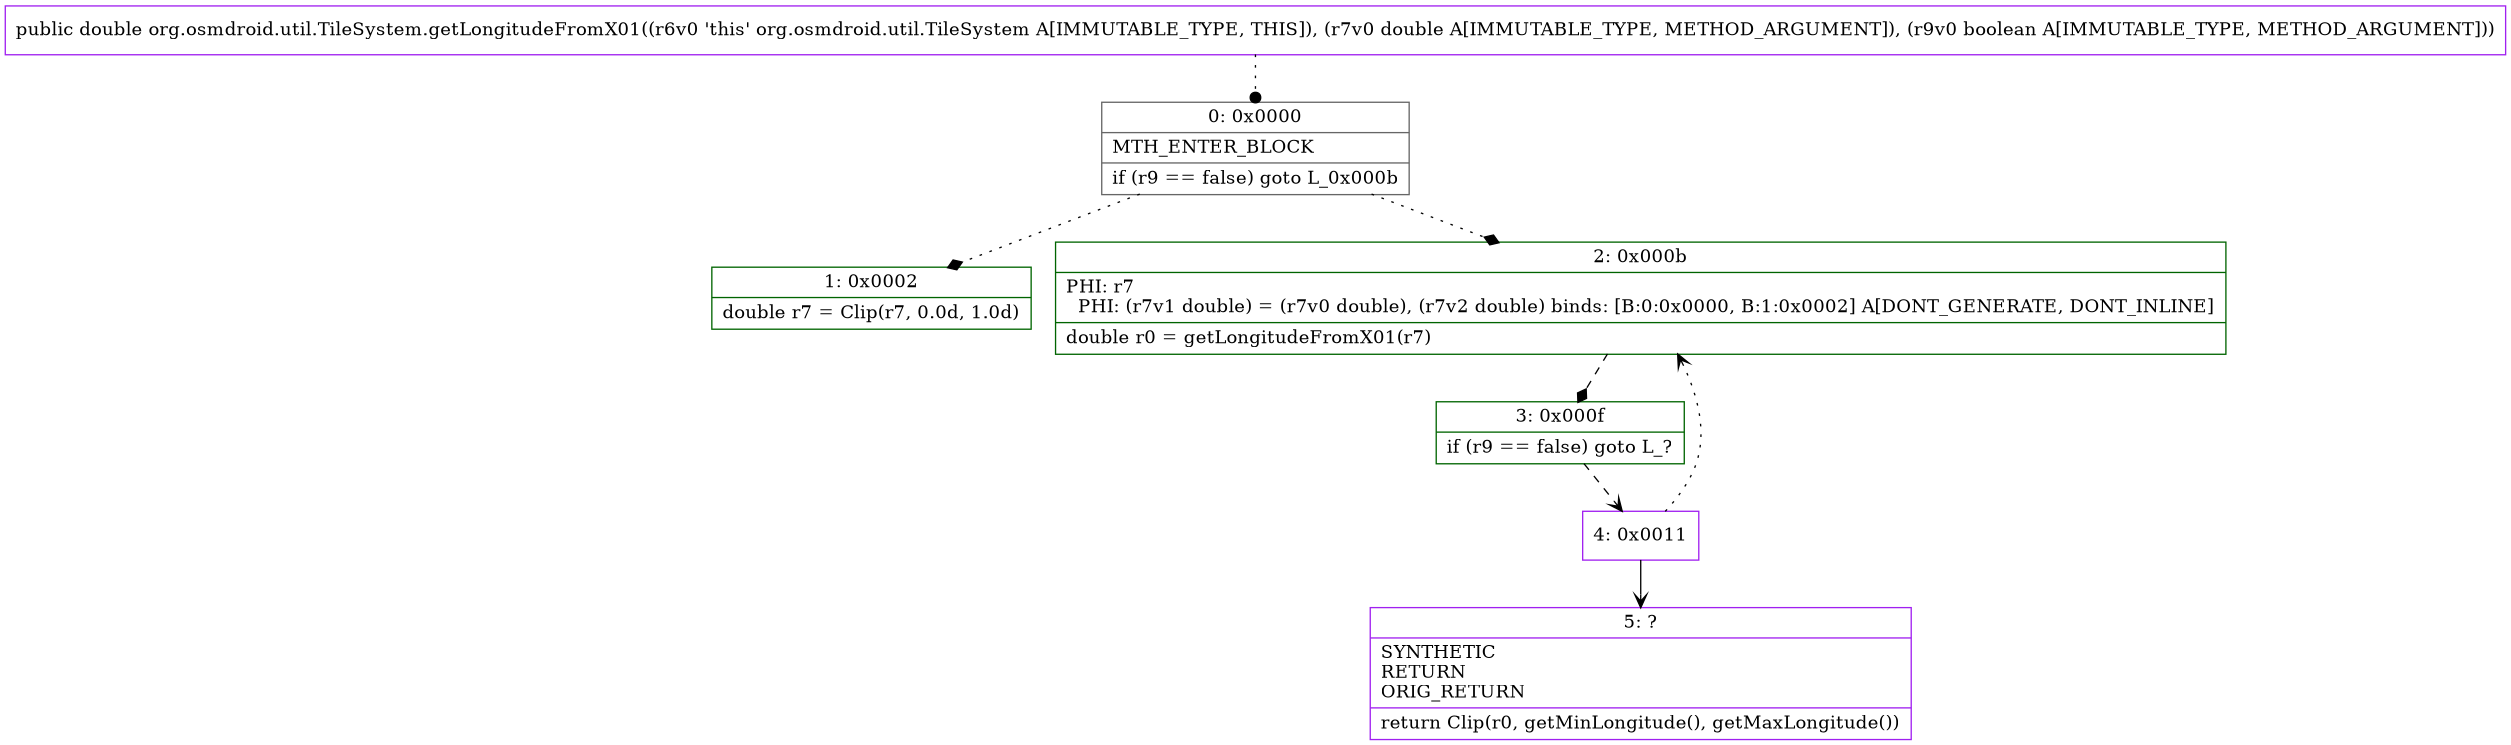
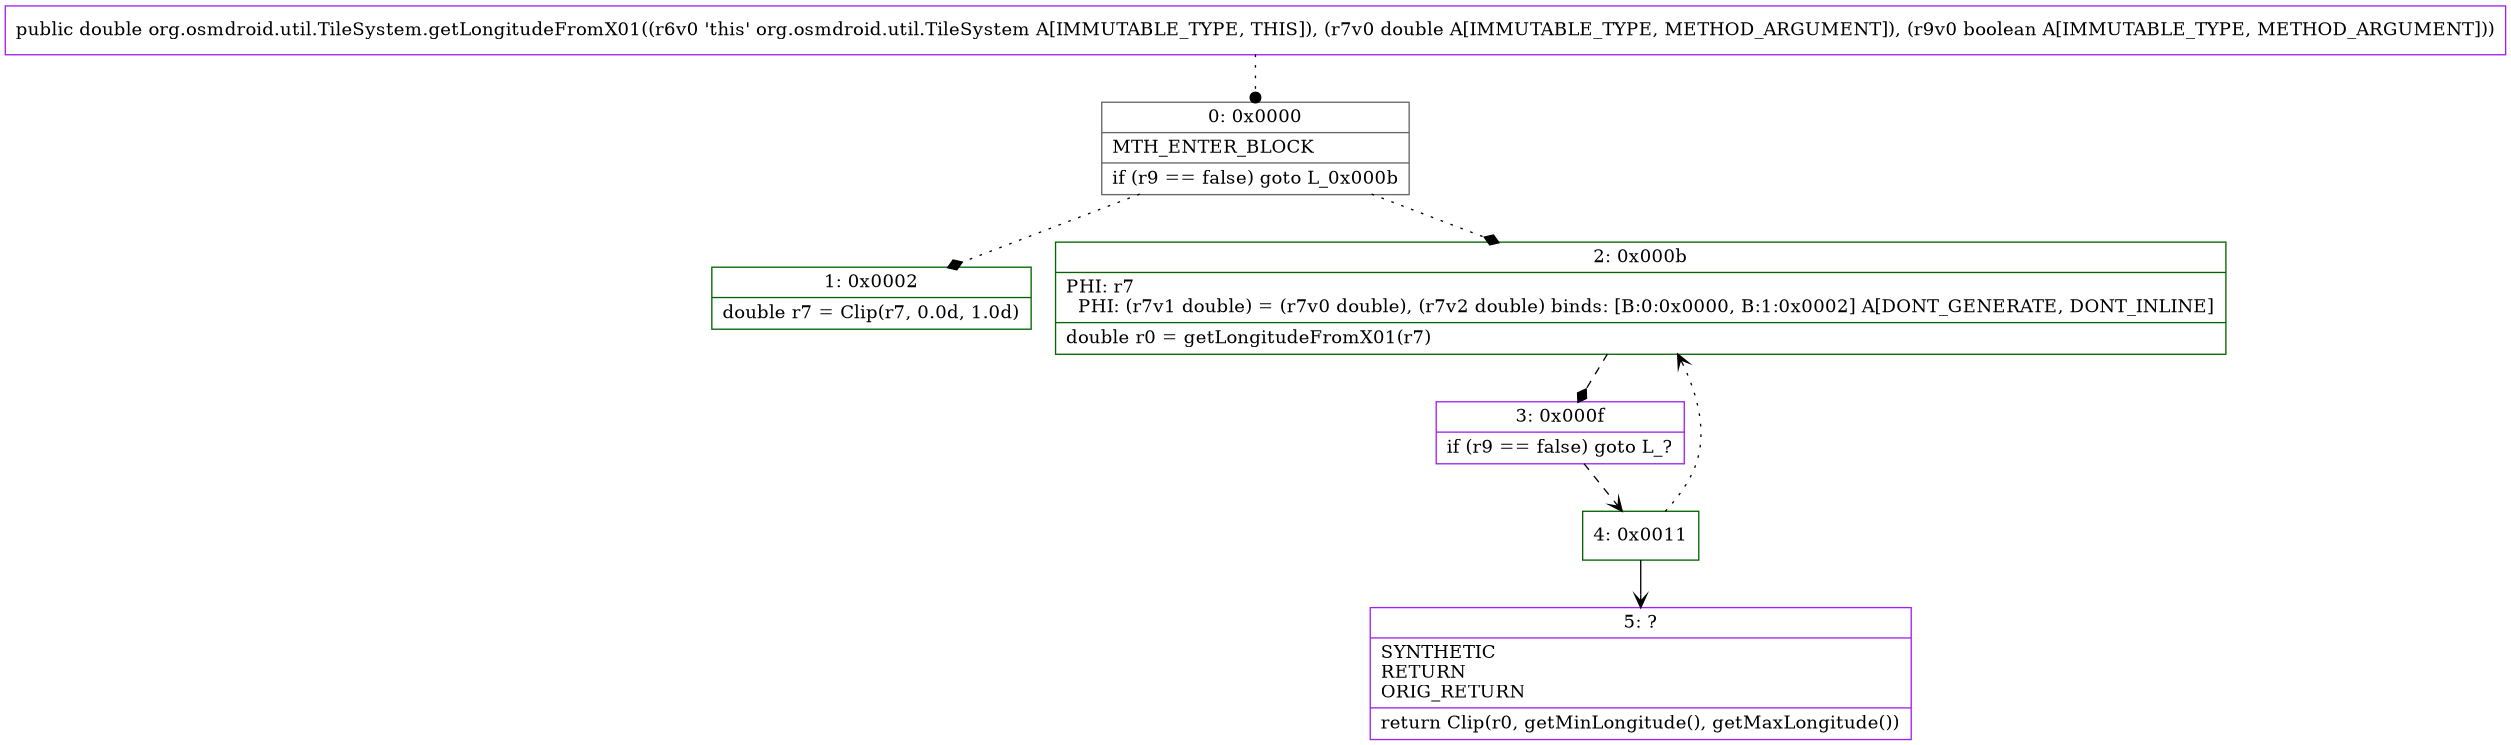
(1560, 433) -> (1560, 433)
(1641, 536) -> (1641, 536)
